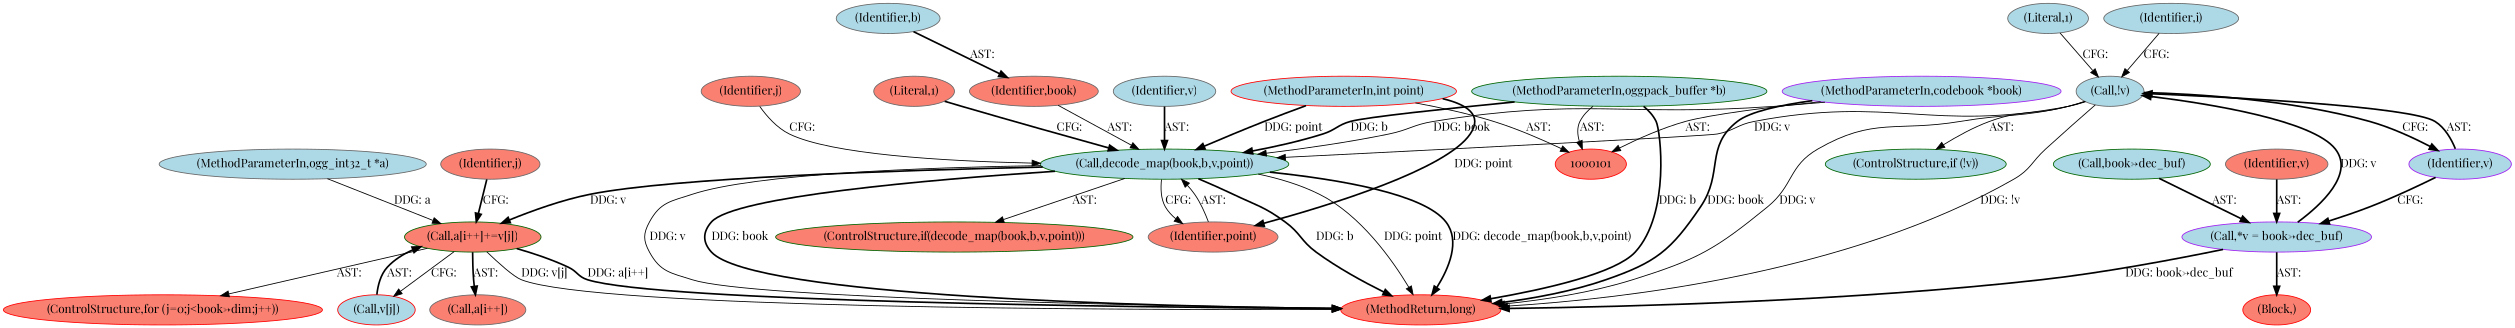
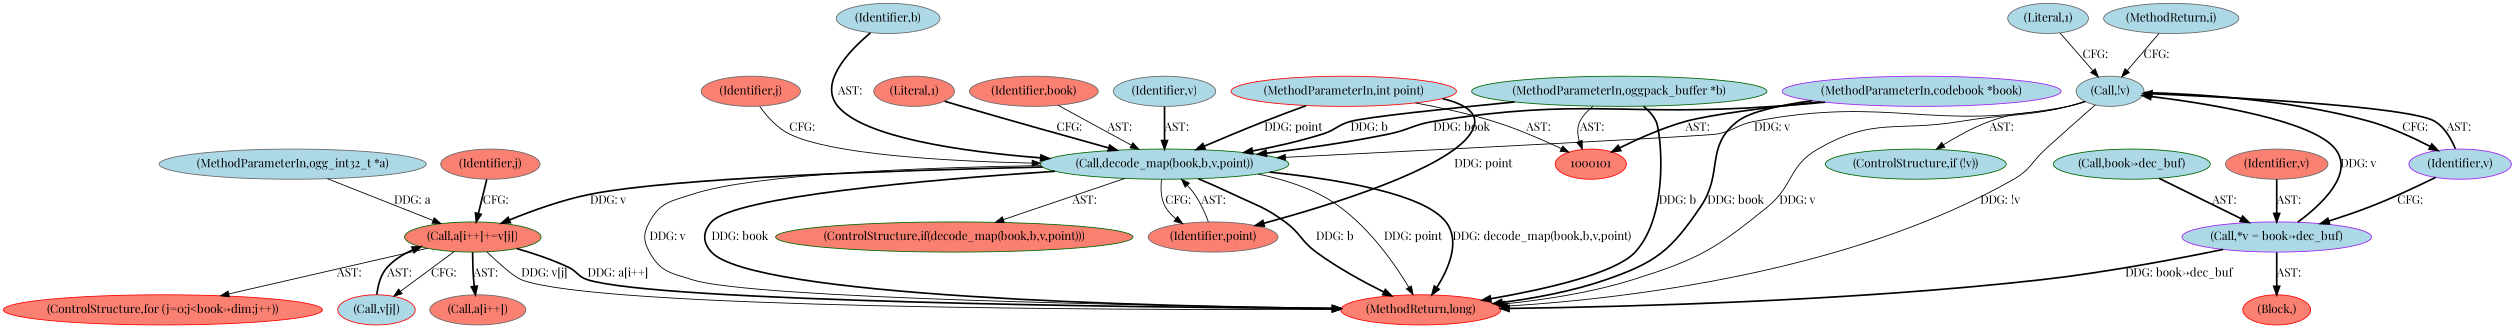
(2171, 18) -> (2171, 18)
(957, 53) -> (892, 135)
(1544, 110) -> (1544, 110)
(1718, 115) -> (1718, 115)
